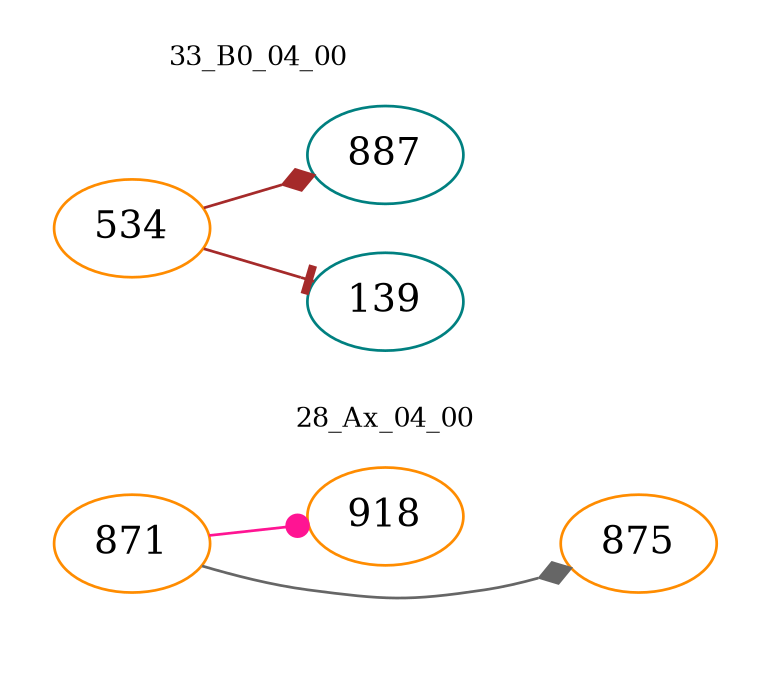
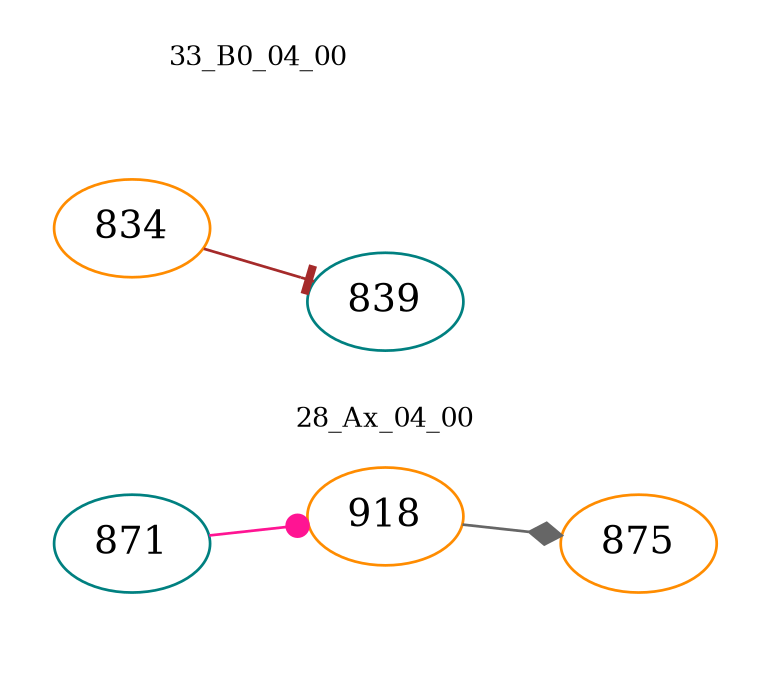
(385, 155) -> none
(132, 228) -> (132, 228)
(385, 302) -> (385, 302)
(132, 544) -> (132, 544)
(370, 597) -> (496, 528)
